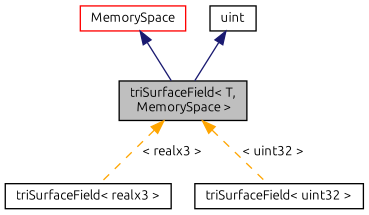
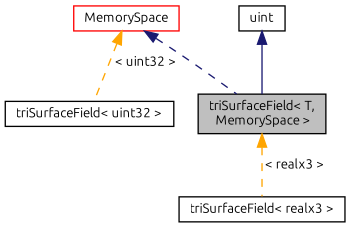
(159, 62) -> (197, 66)
(240, 157) -> (105, 72)
